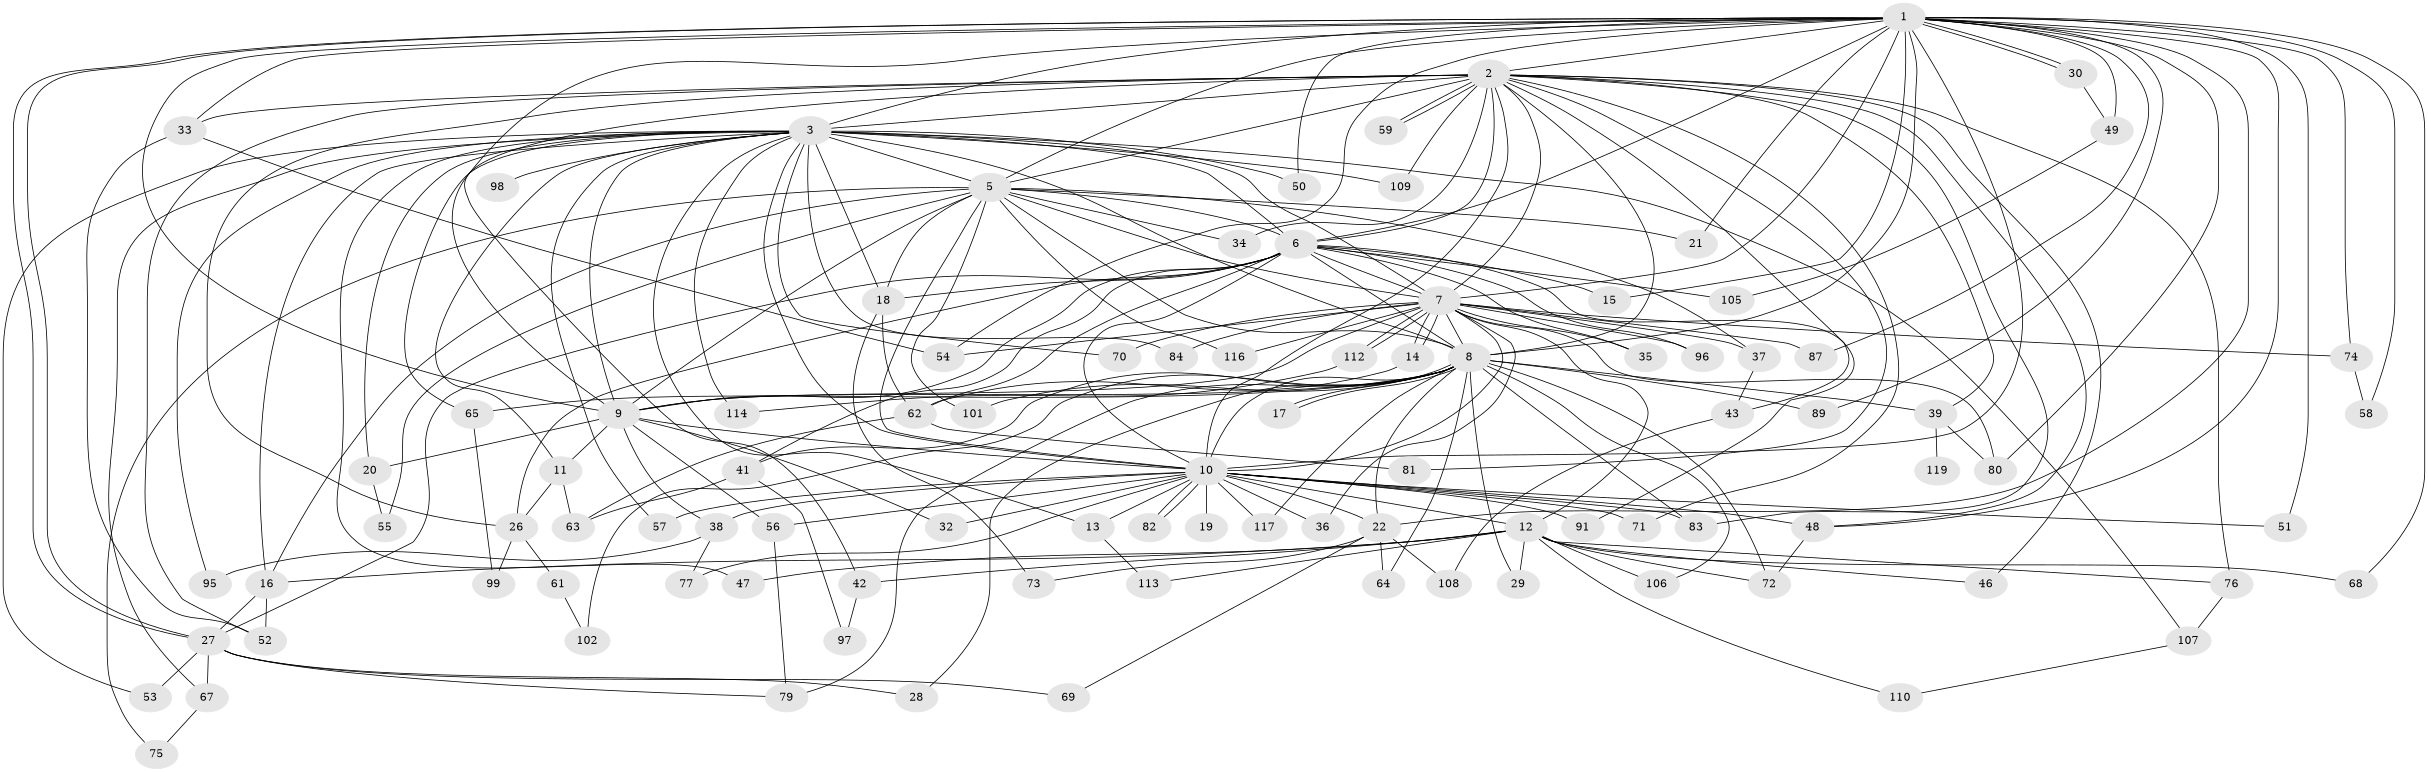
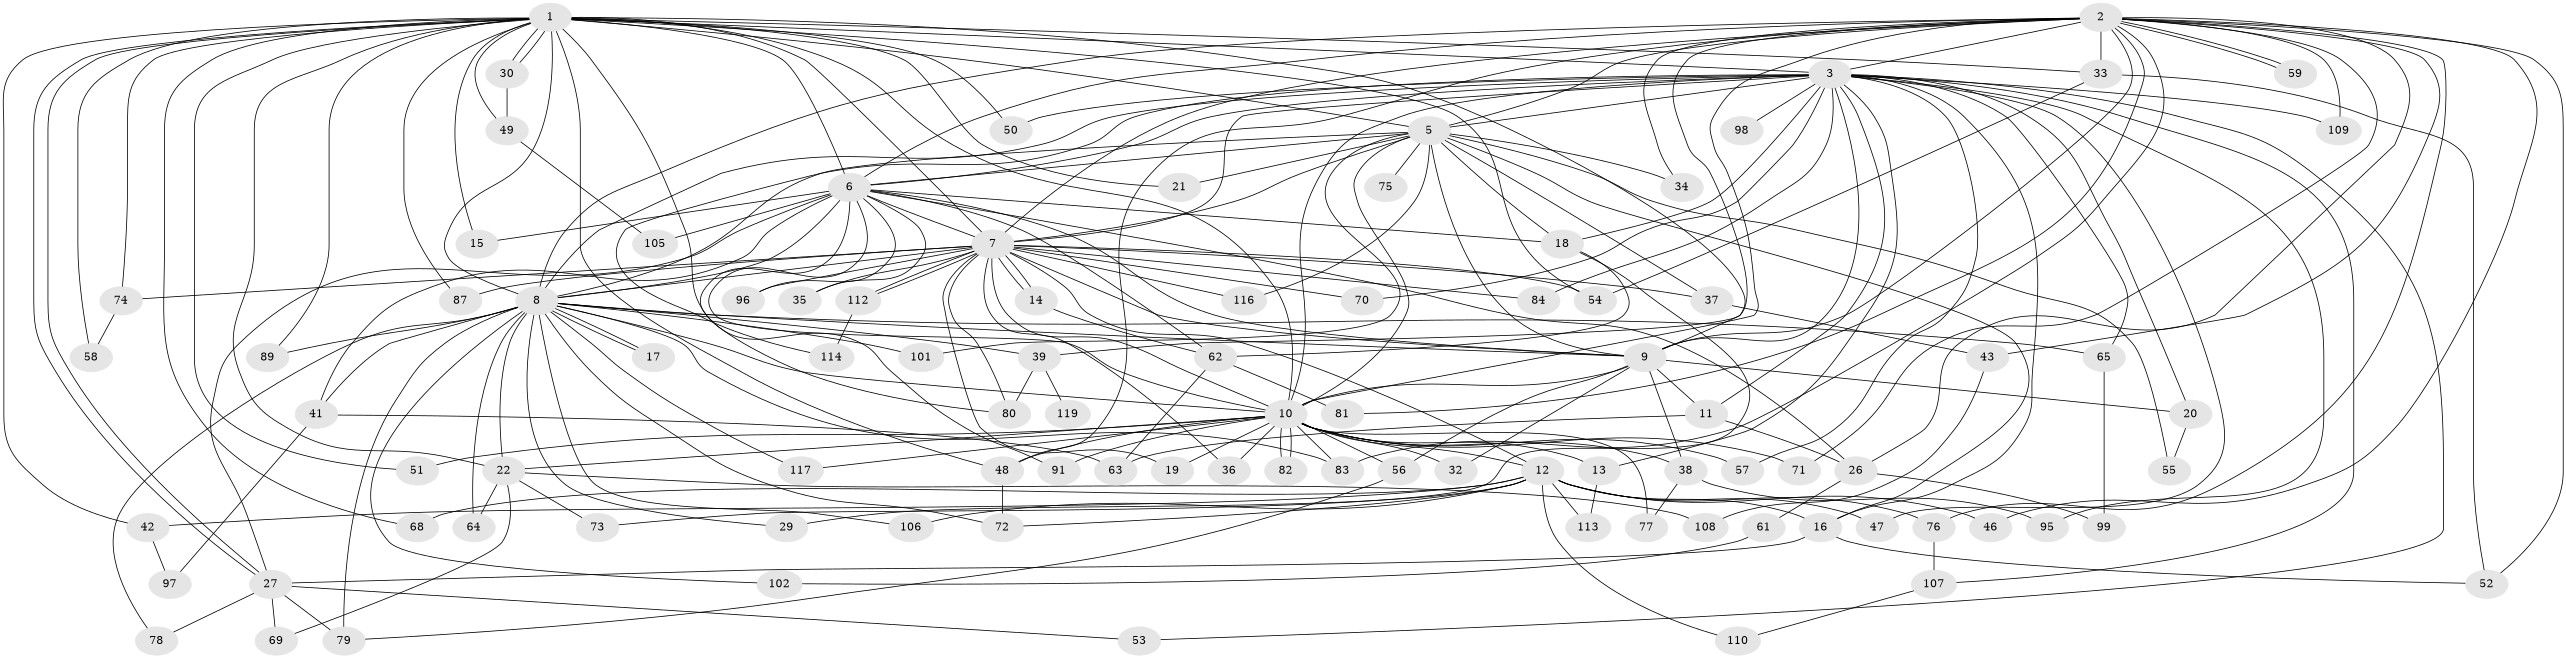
(1697, 46) -> none
none -> (978, 424)
(207, 698) -> none
(917, 698) -> (157, 641)
